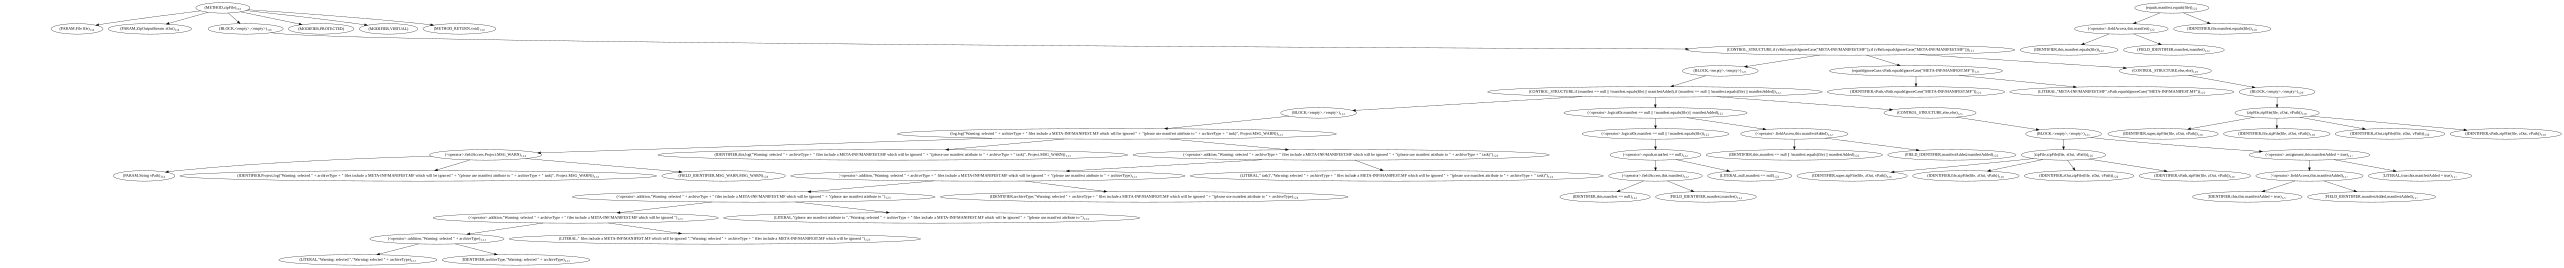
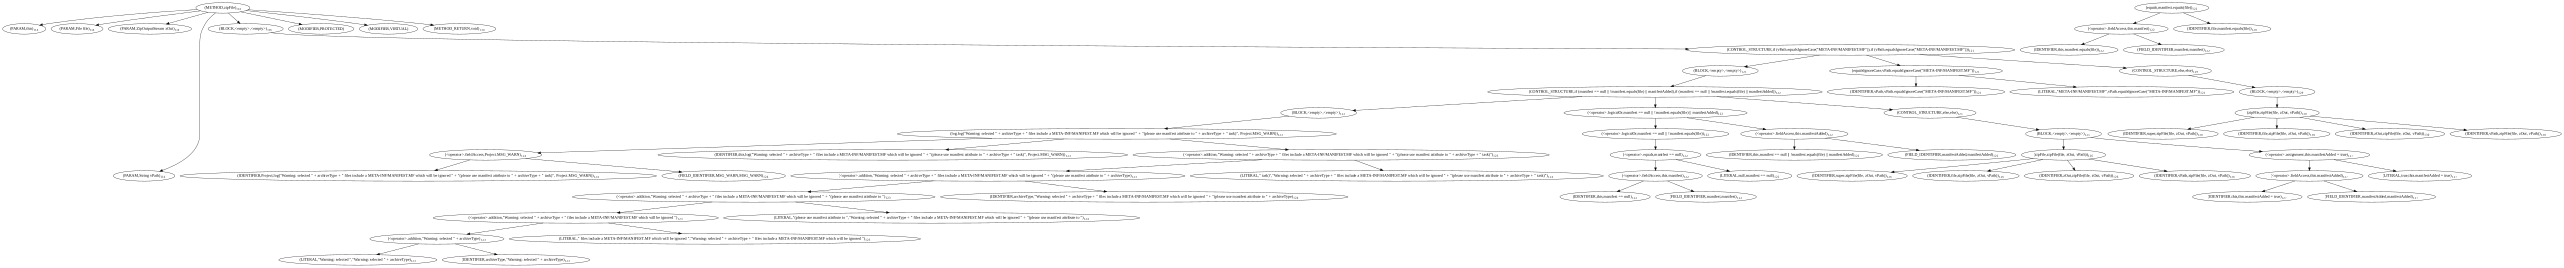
none -> (24, 29)
(300, 162) -> (200, 99)
